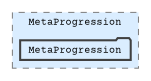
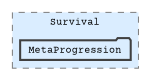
(75, 22) -> (75, 22)
